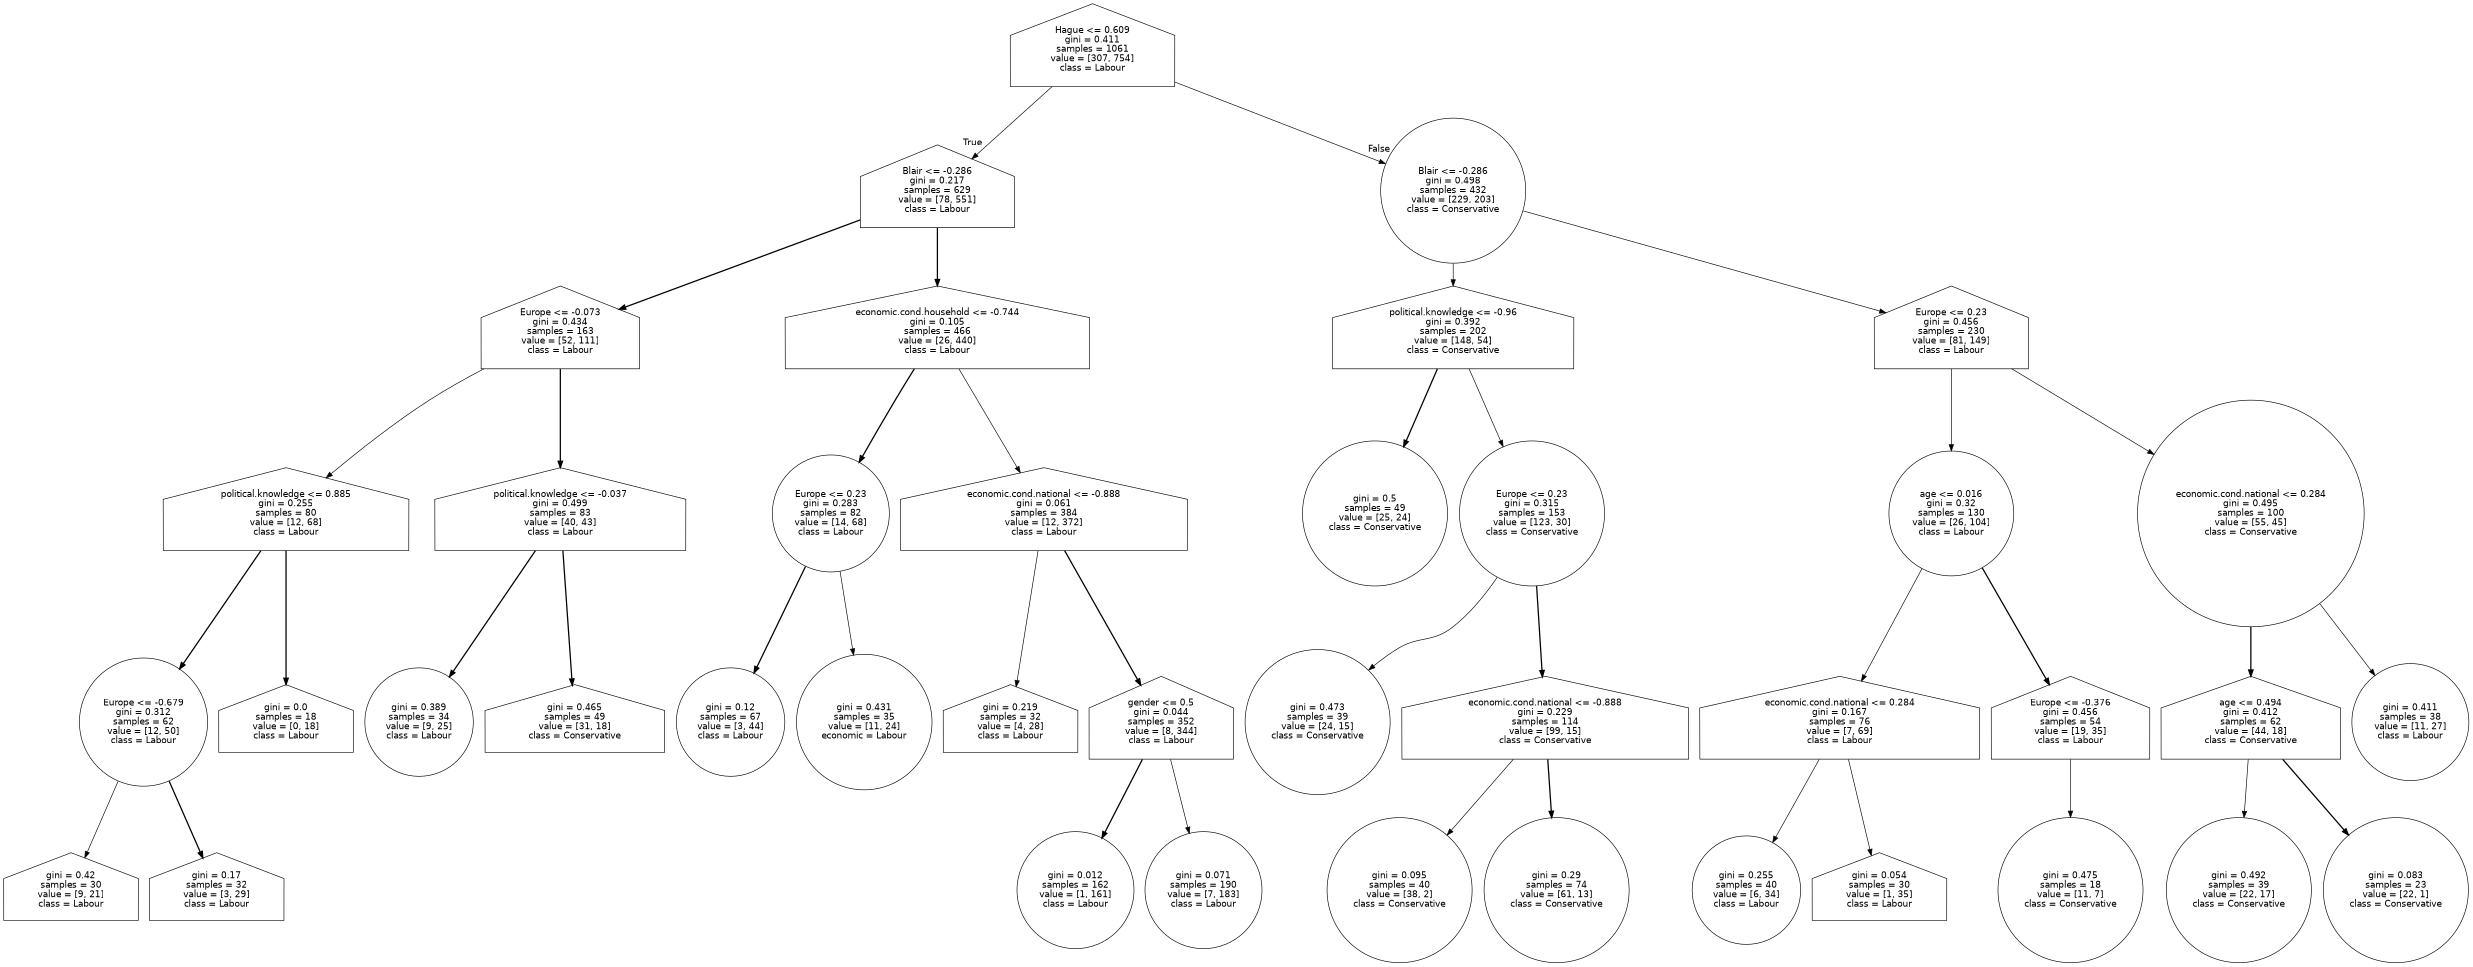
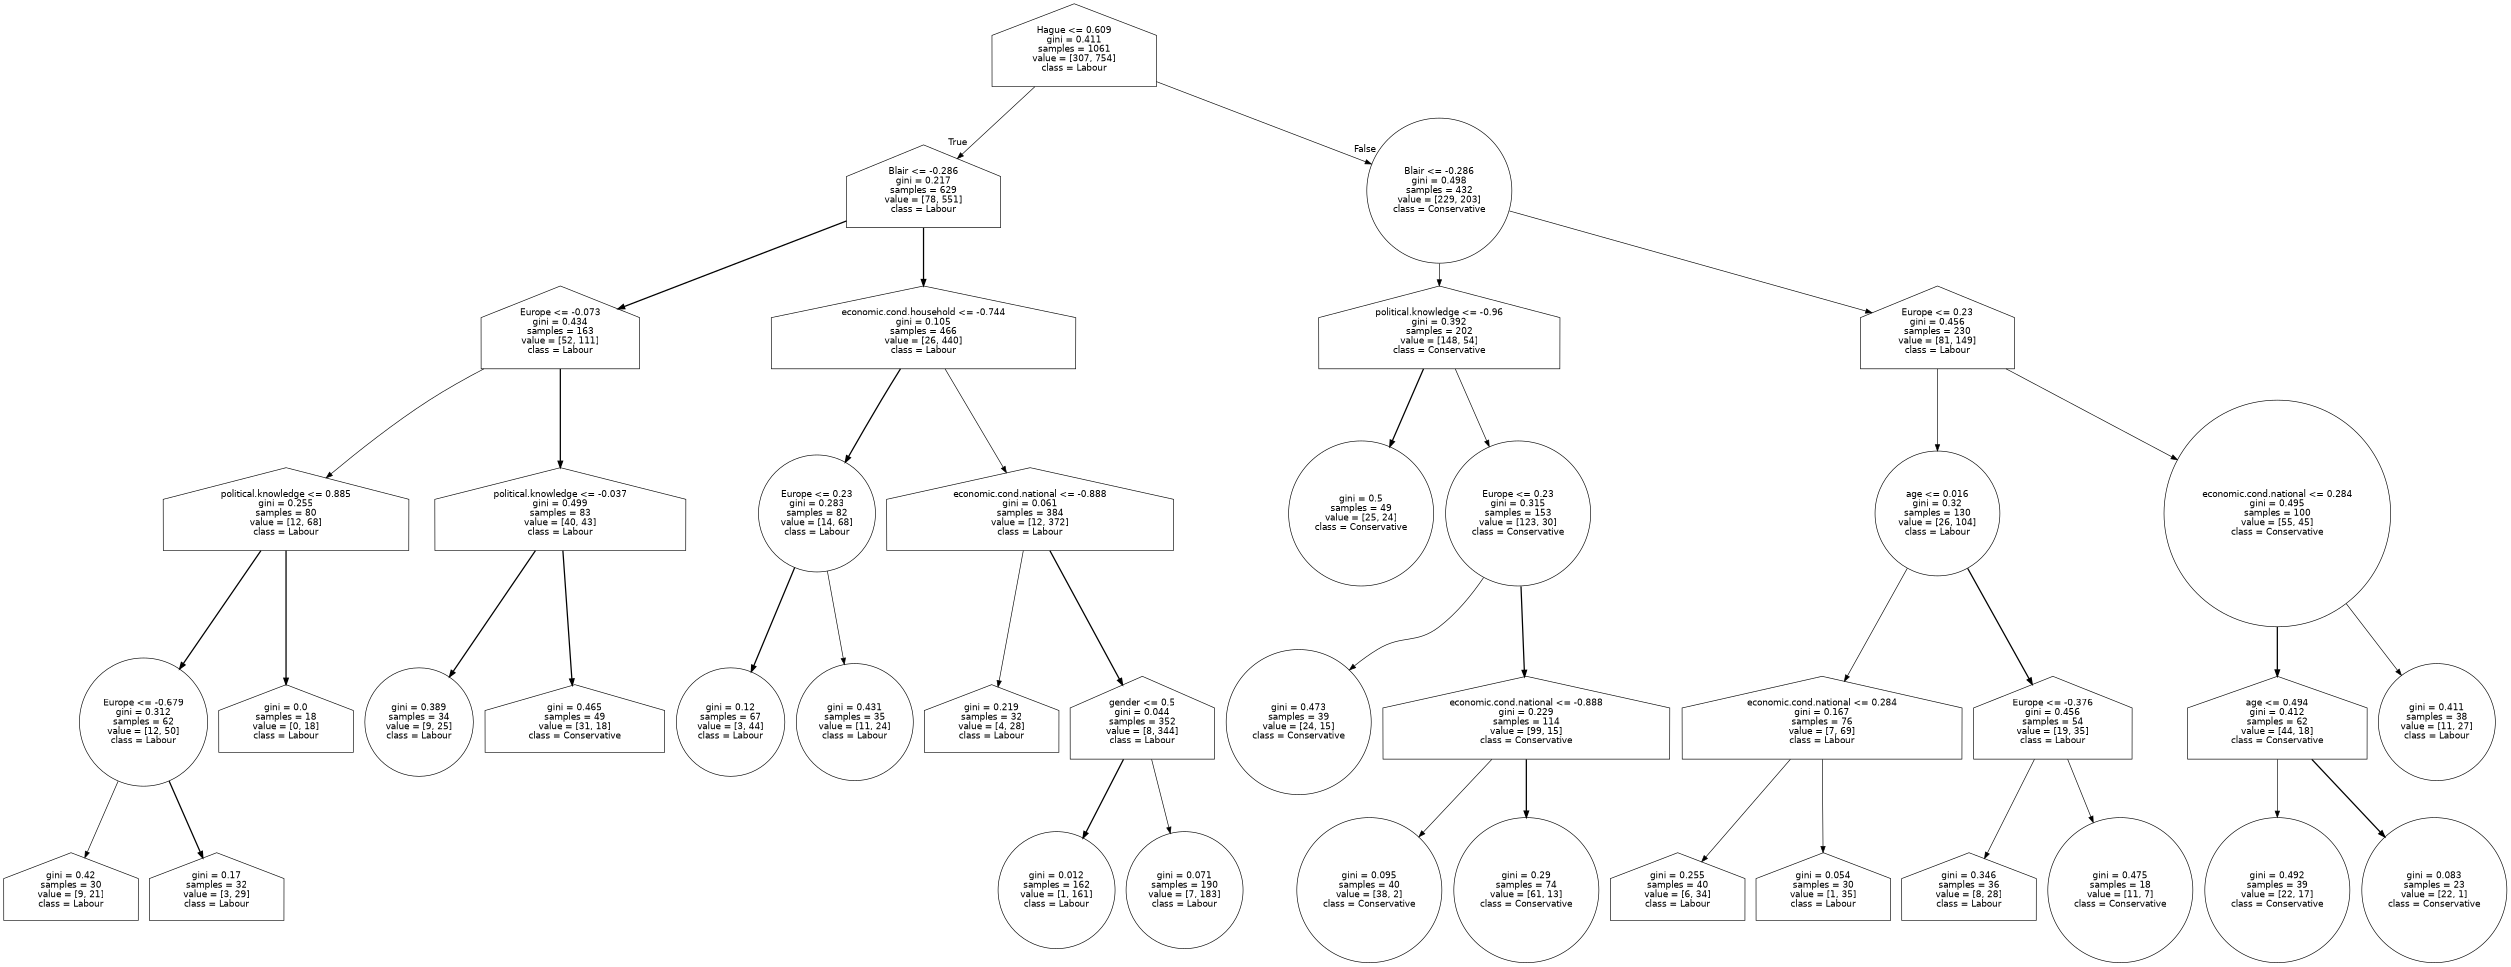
(864, 722) -> (855, 722)
(1746, 890) -> (1678, 890)
none -> (1969, 890)
